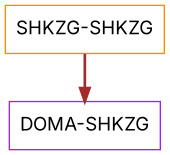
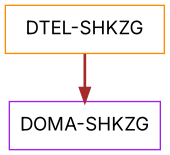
(85, 29) -> (85, 29)
